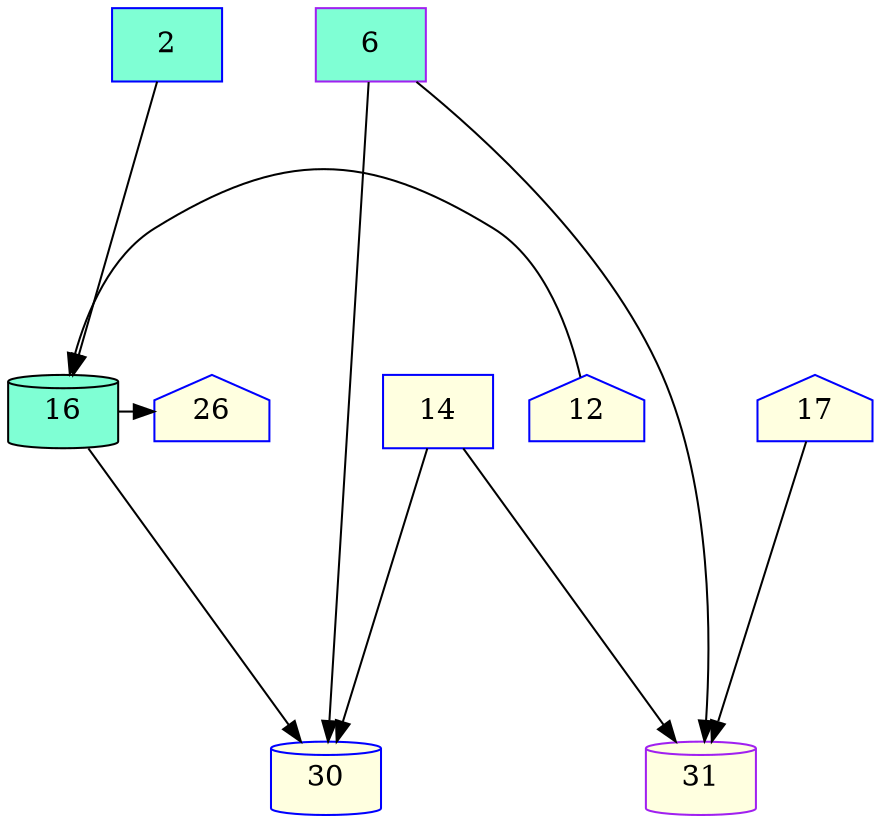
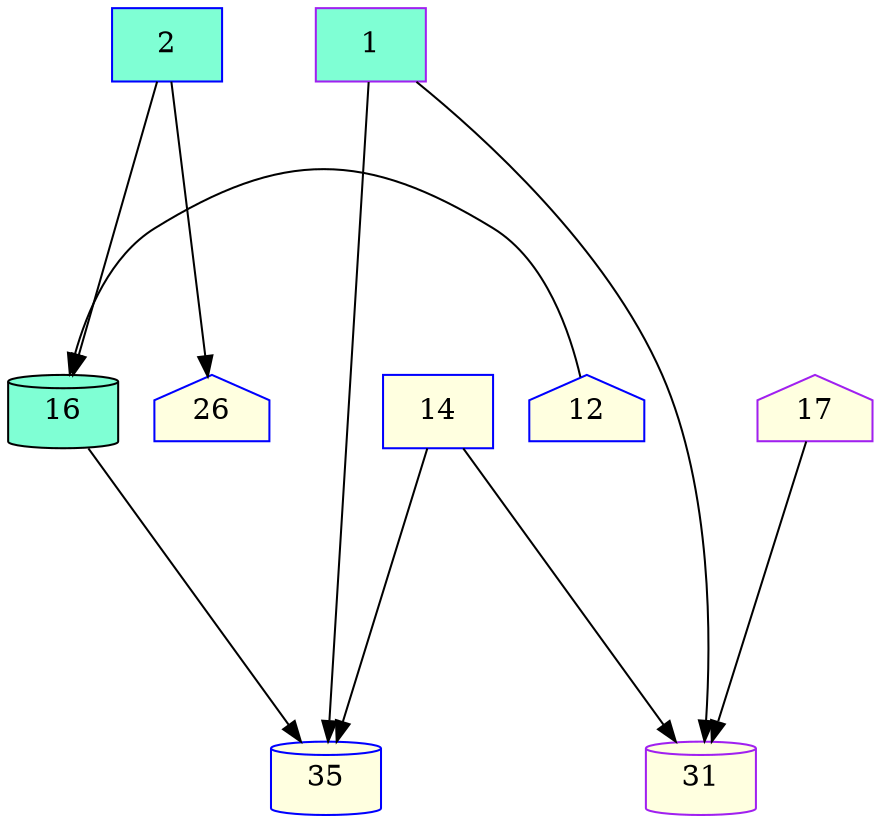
(371, 45) -> (371, 45)
(126, 412) -> (189, 226)
(815, 412) -> (815, 412)
(326, 778) -> (326, 778)
